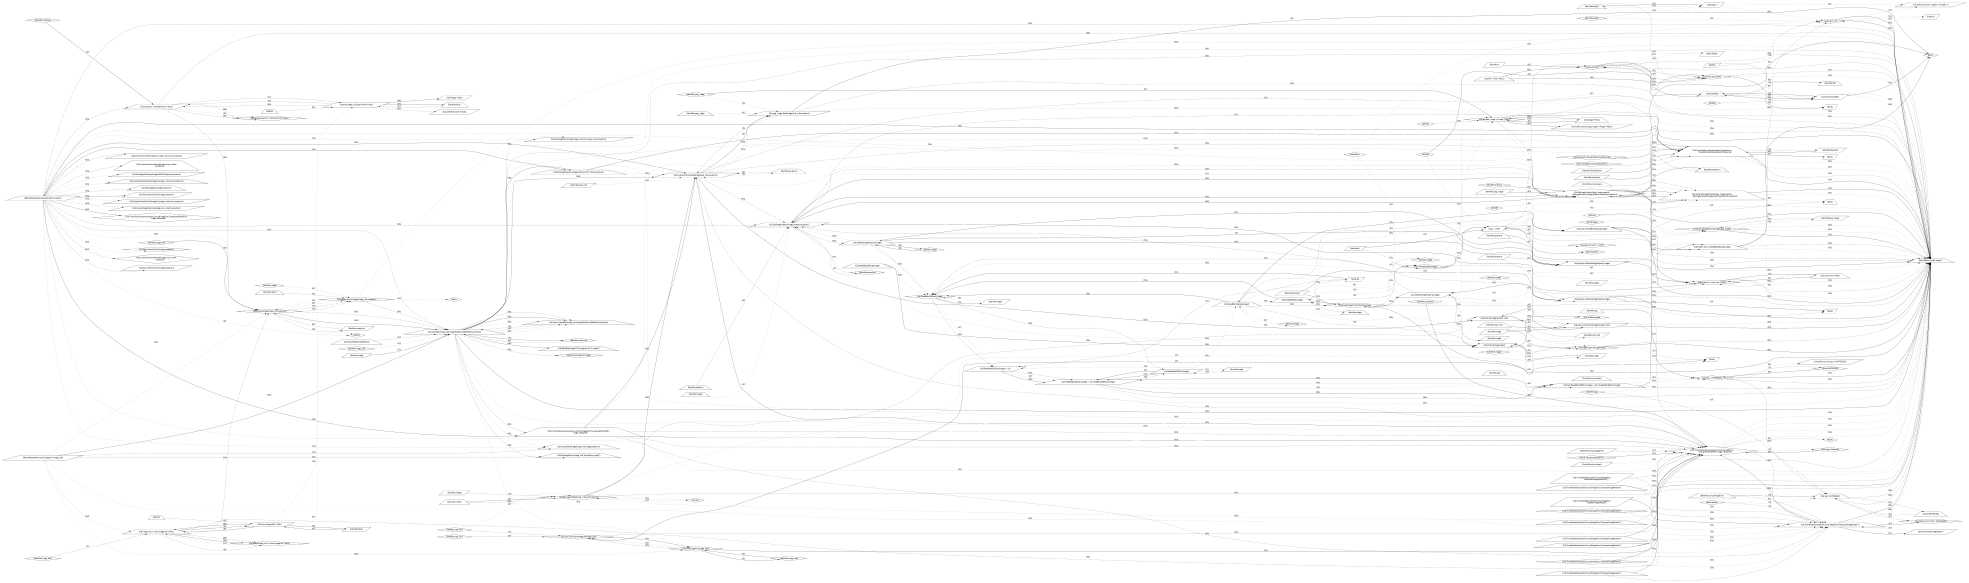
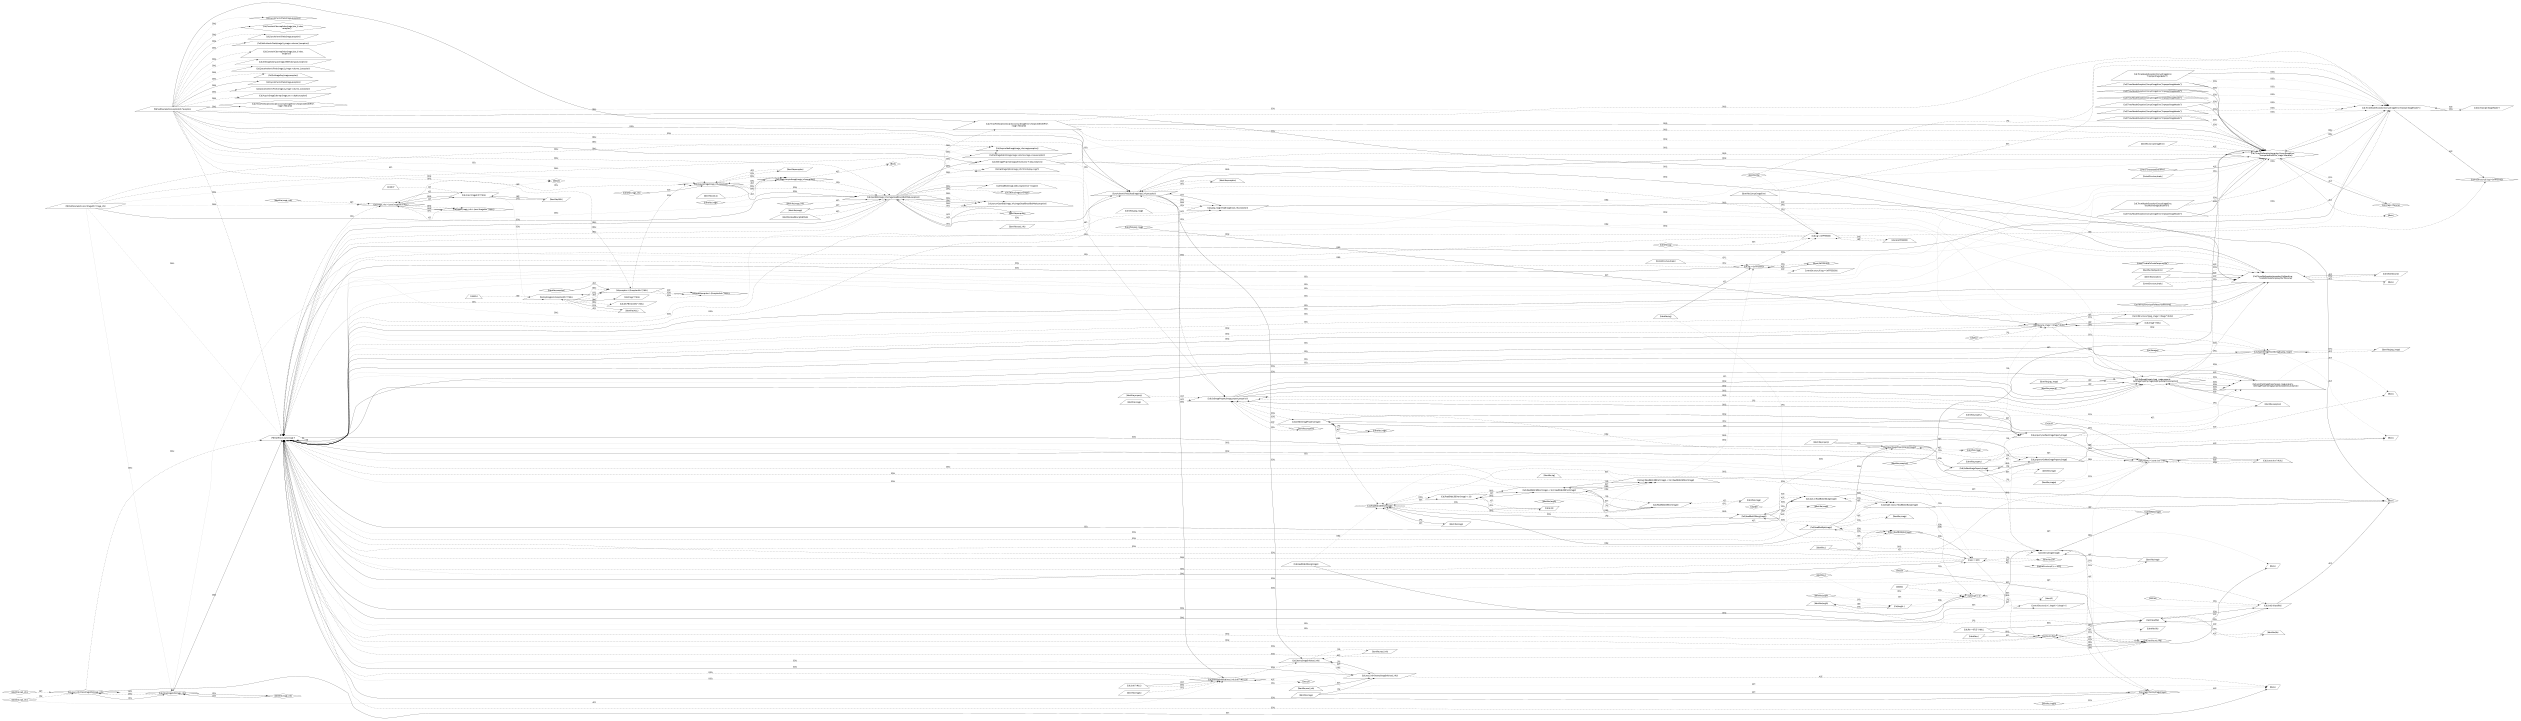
(1322, 283) -> (1507, 510)
none -> (2123, 336)
(658, 352) -> (1180, 426)
(156, 532) -> (391, 205)
(1182, 562) -> (304, 307)
